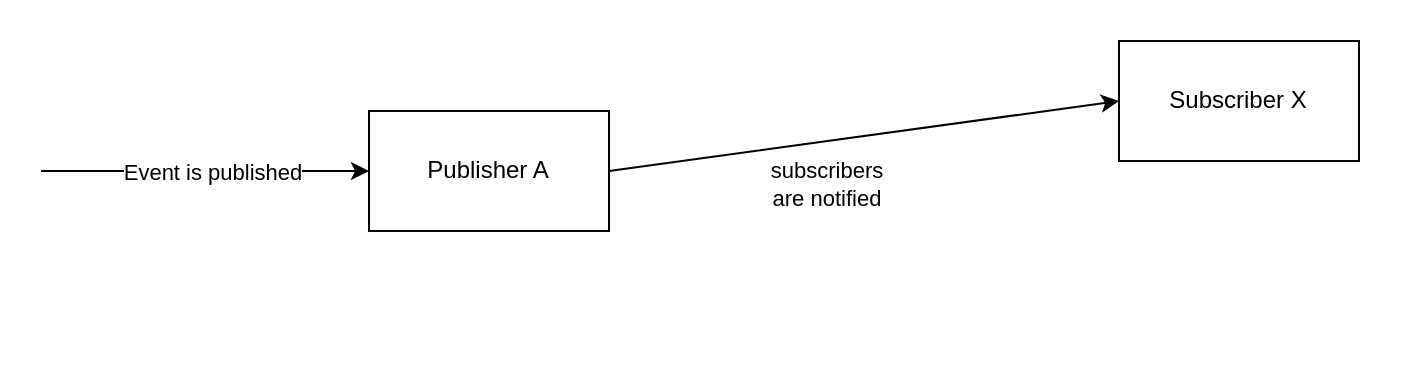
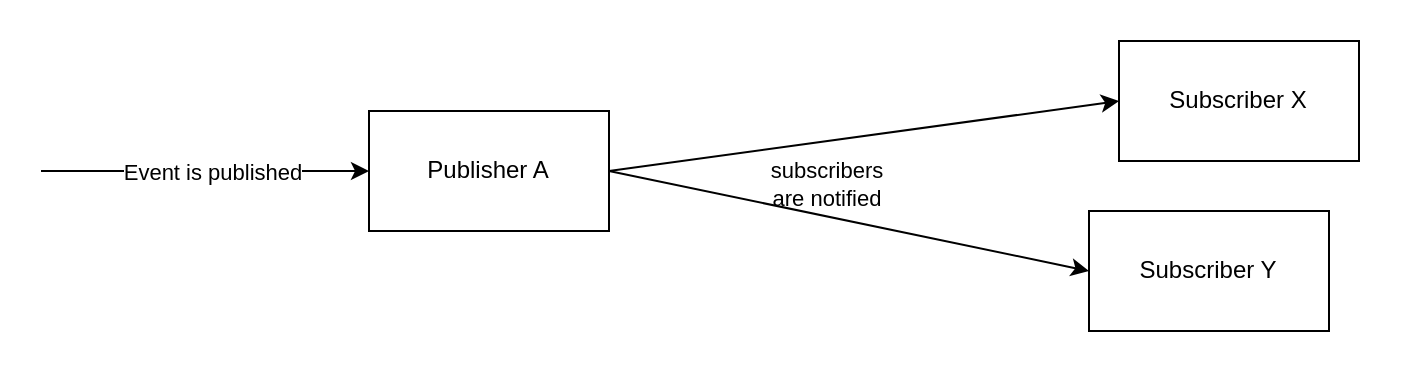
none -> (846, 220)
none -> (1209, 271)
